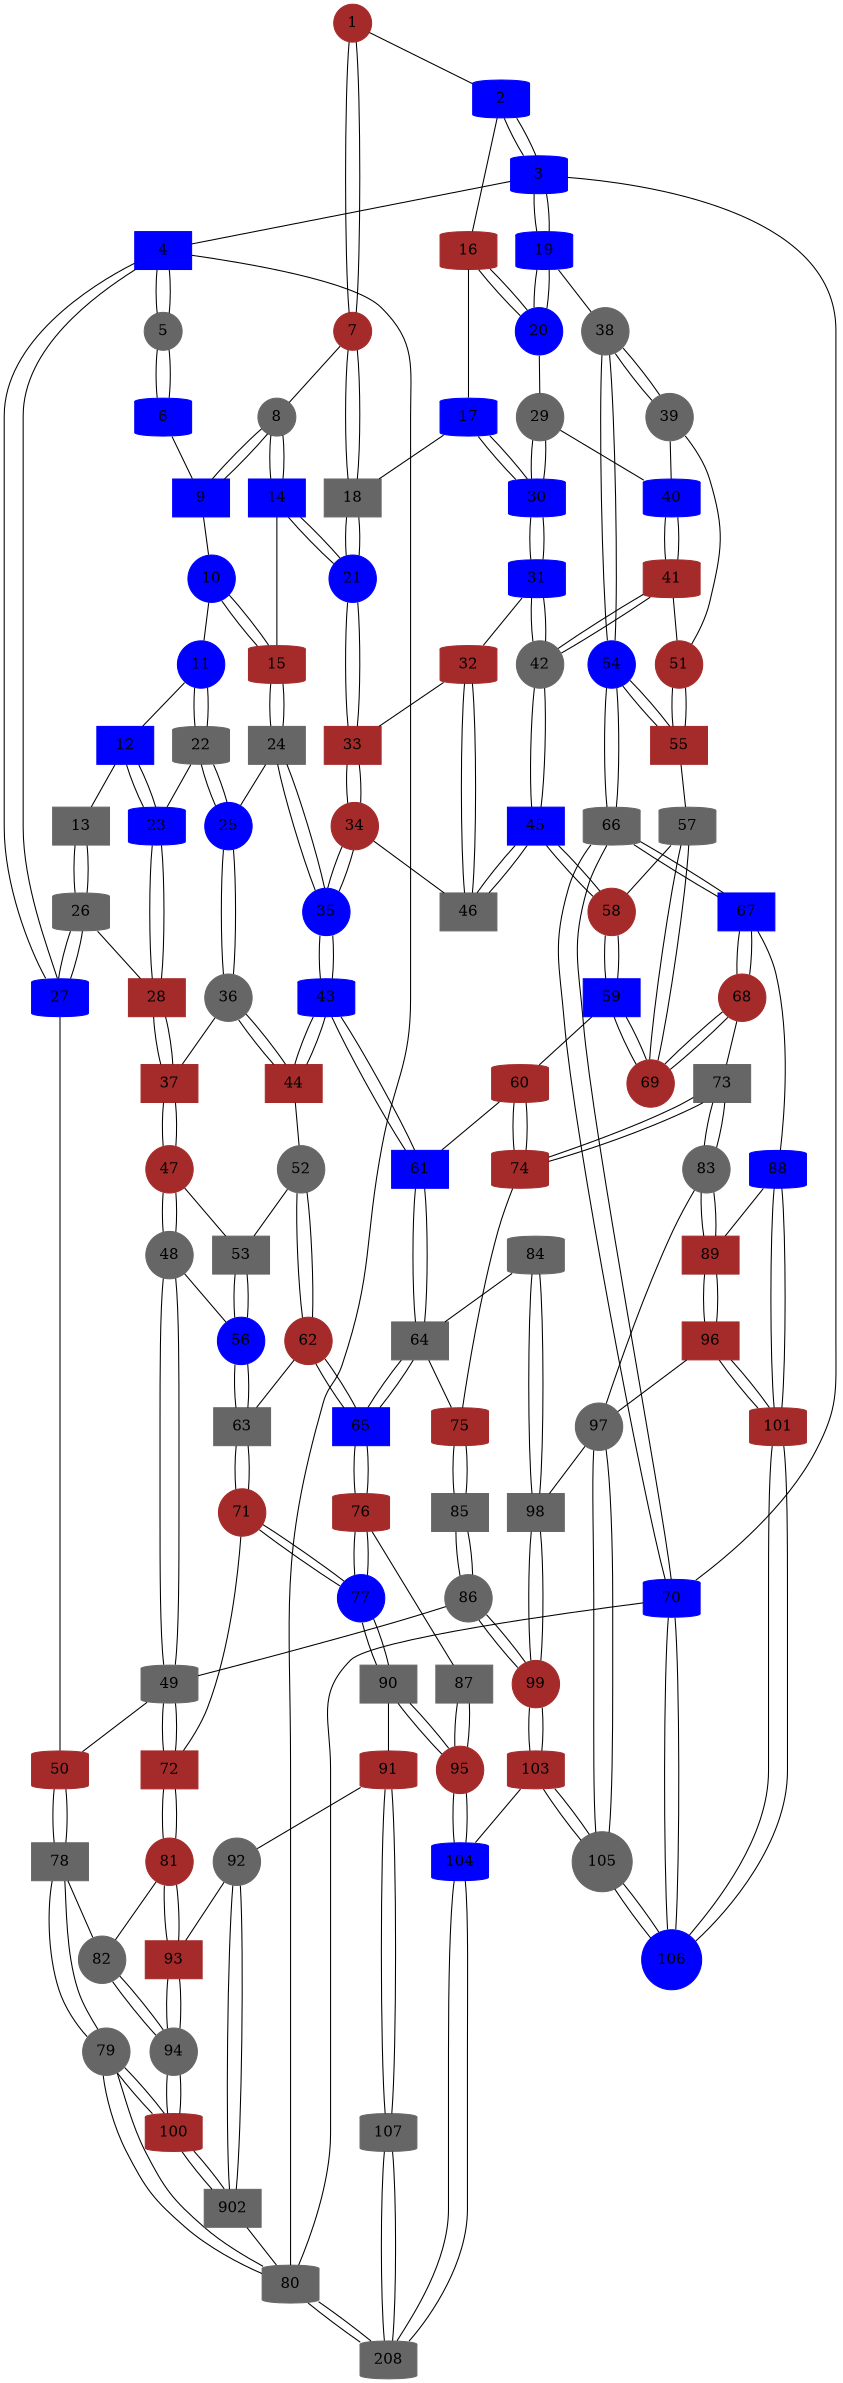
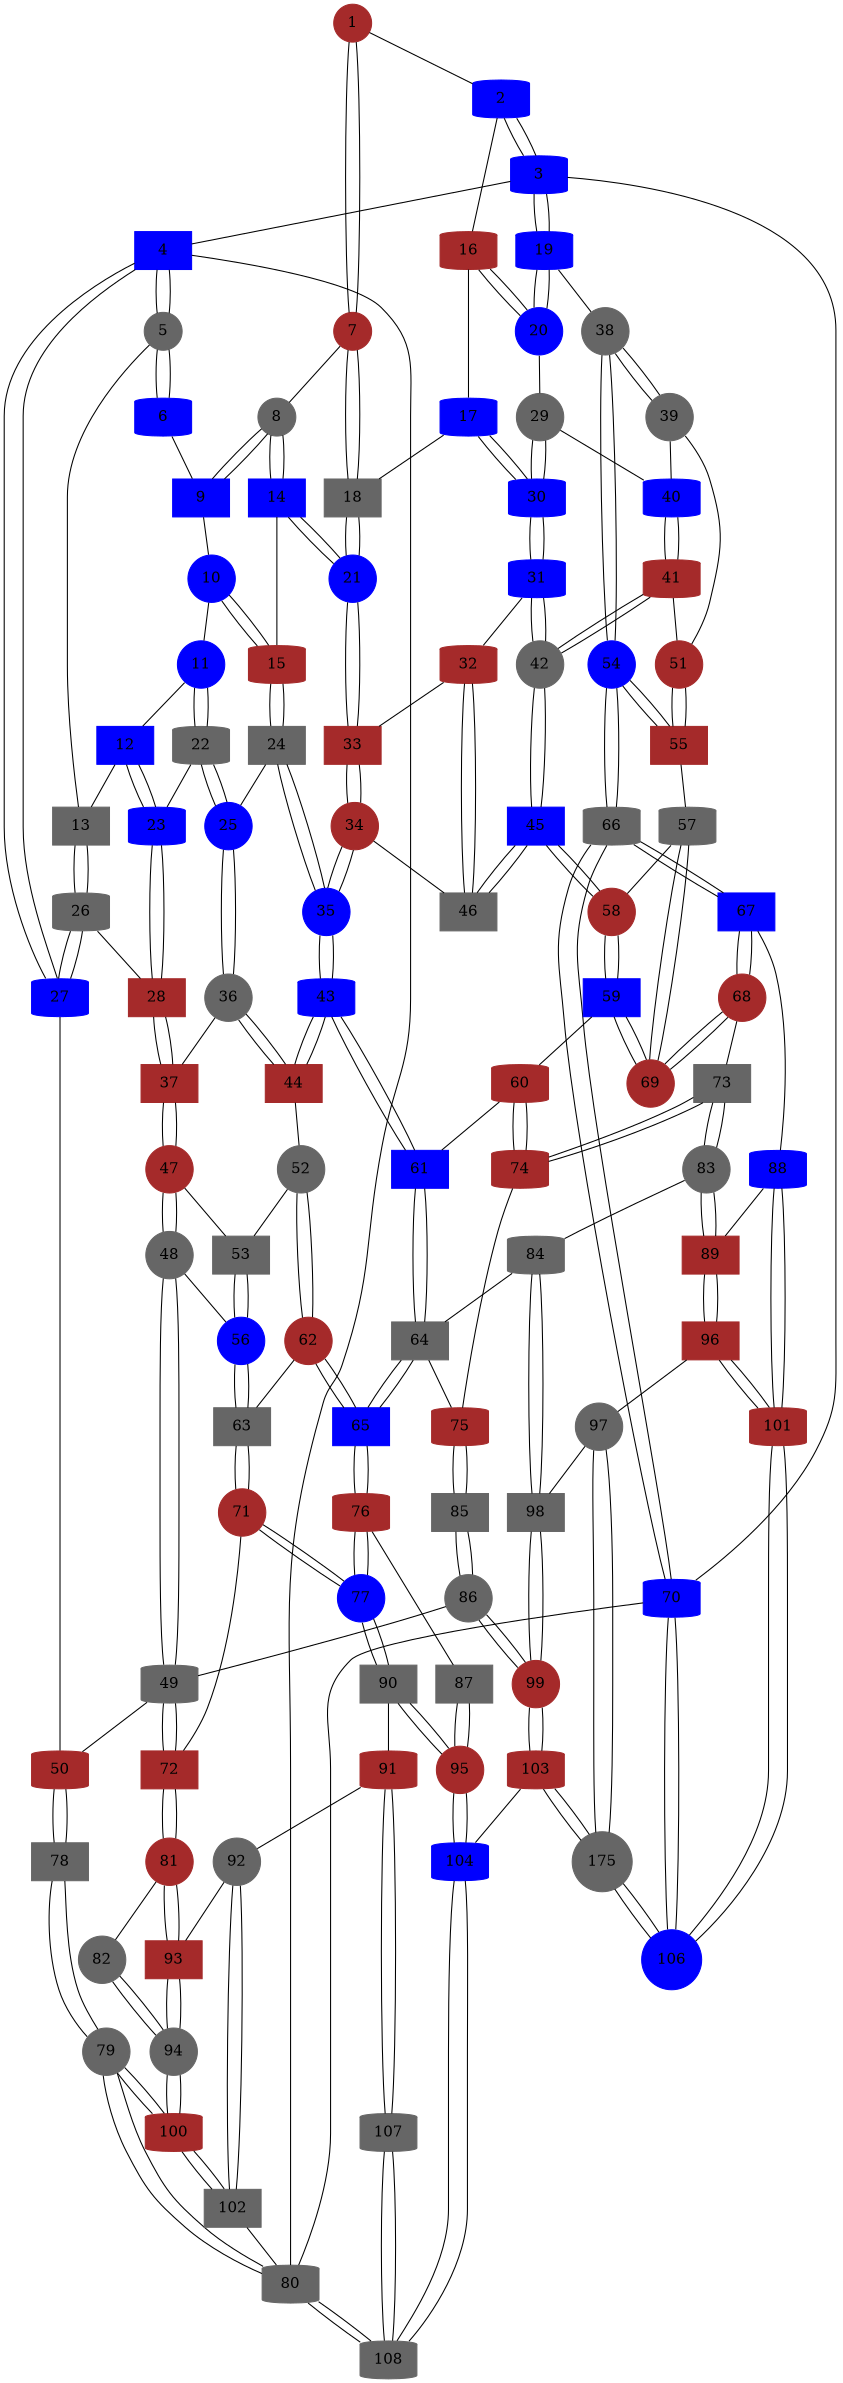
none -> (67, 564)
(646, 1295) -> (624, 1209)
(602, 1862) -> (602, 1862)
(80, 1909) -> none
(233, 2208) -> (233, 2208)
(388, 2360) -> (388, 2360)
